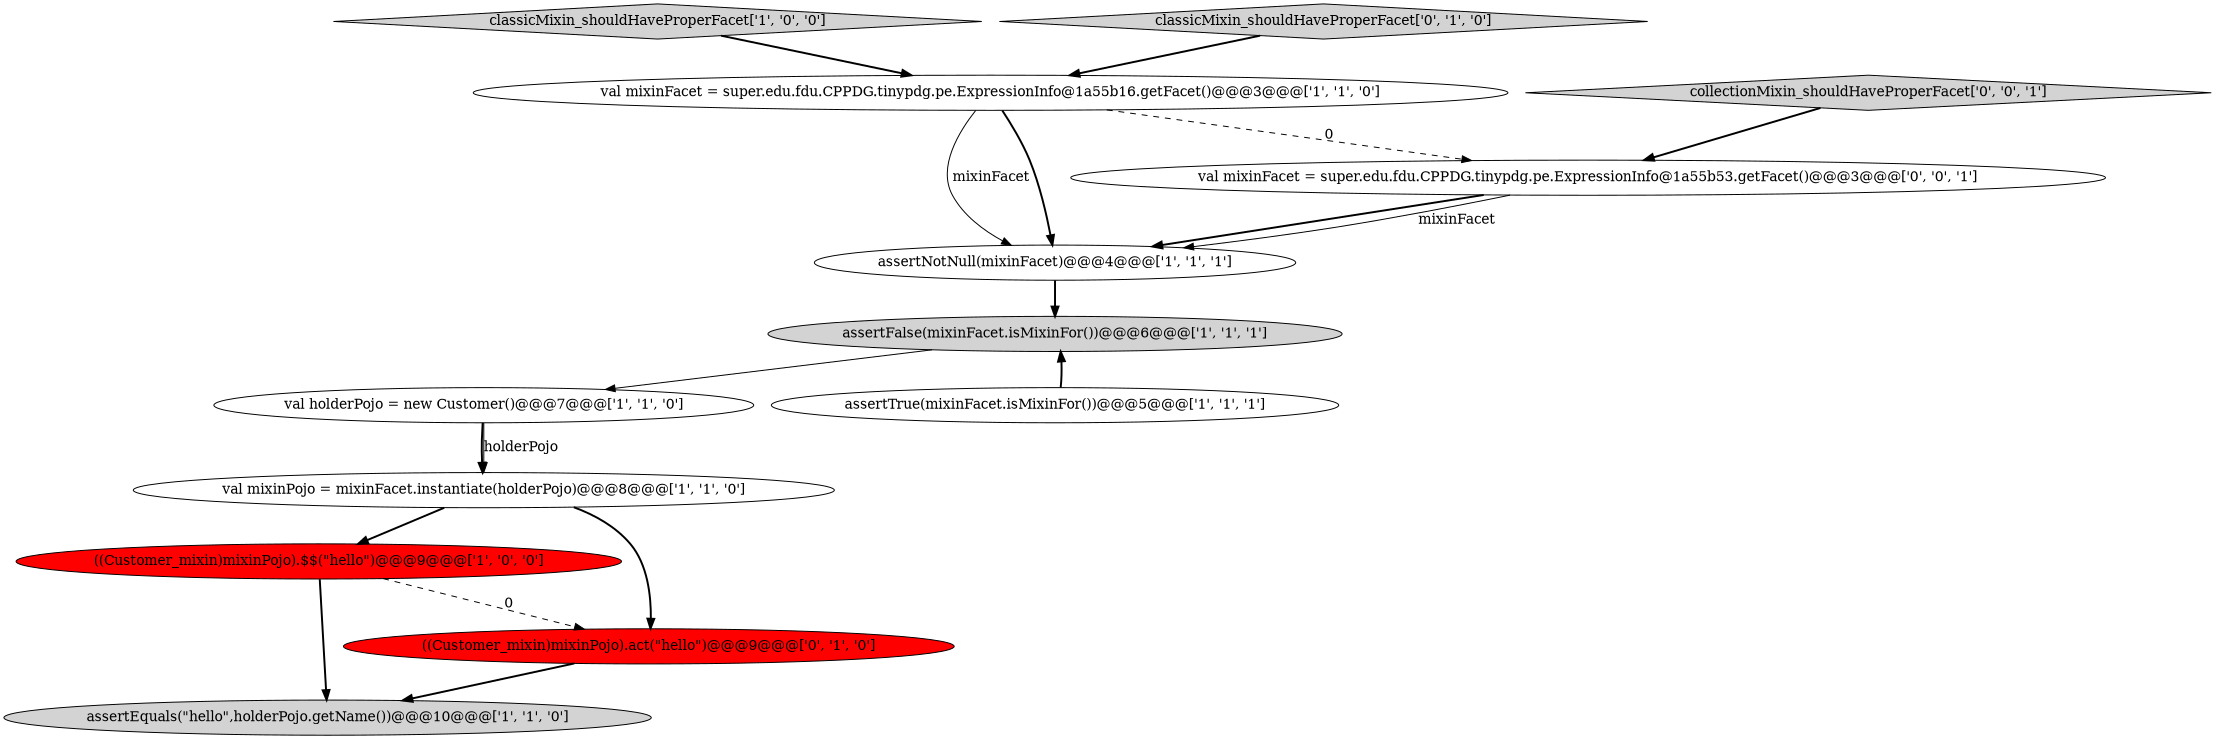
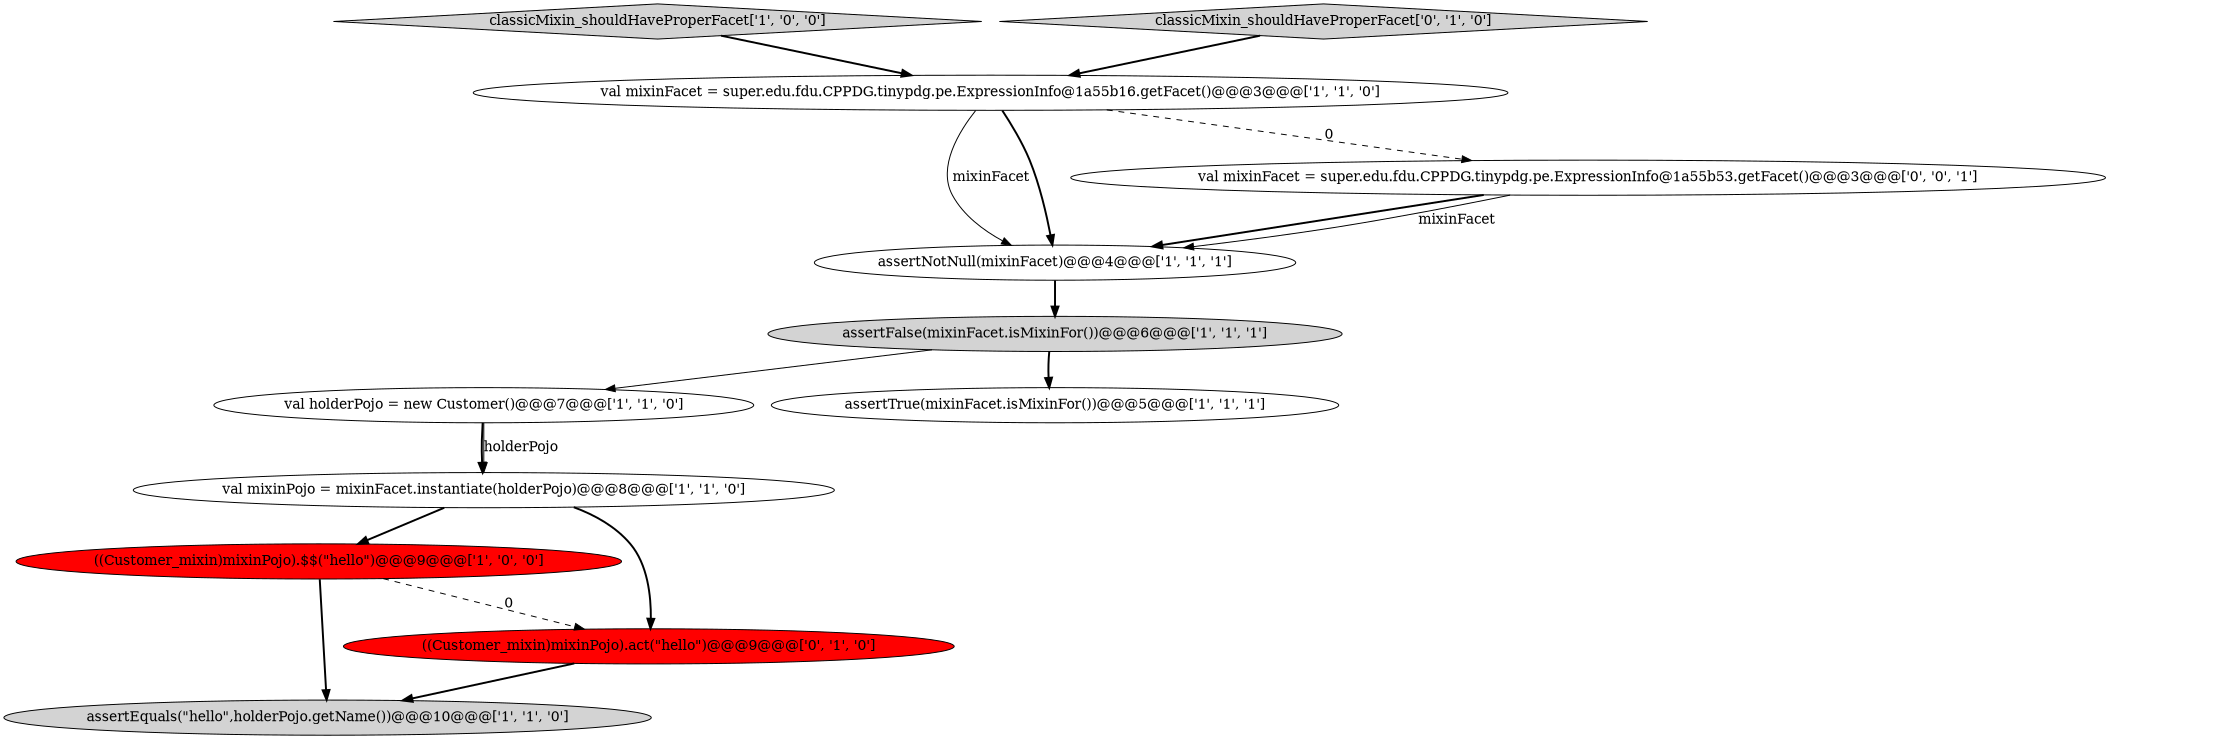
(1868, 93) -> none
(1061, 375) -> (1048, 365)
